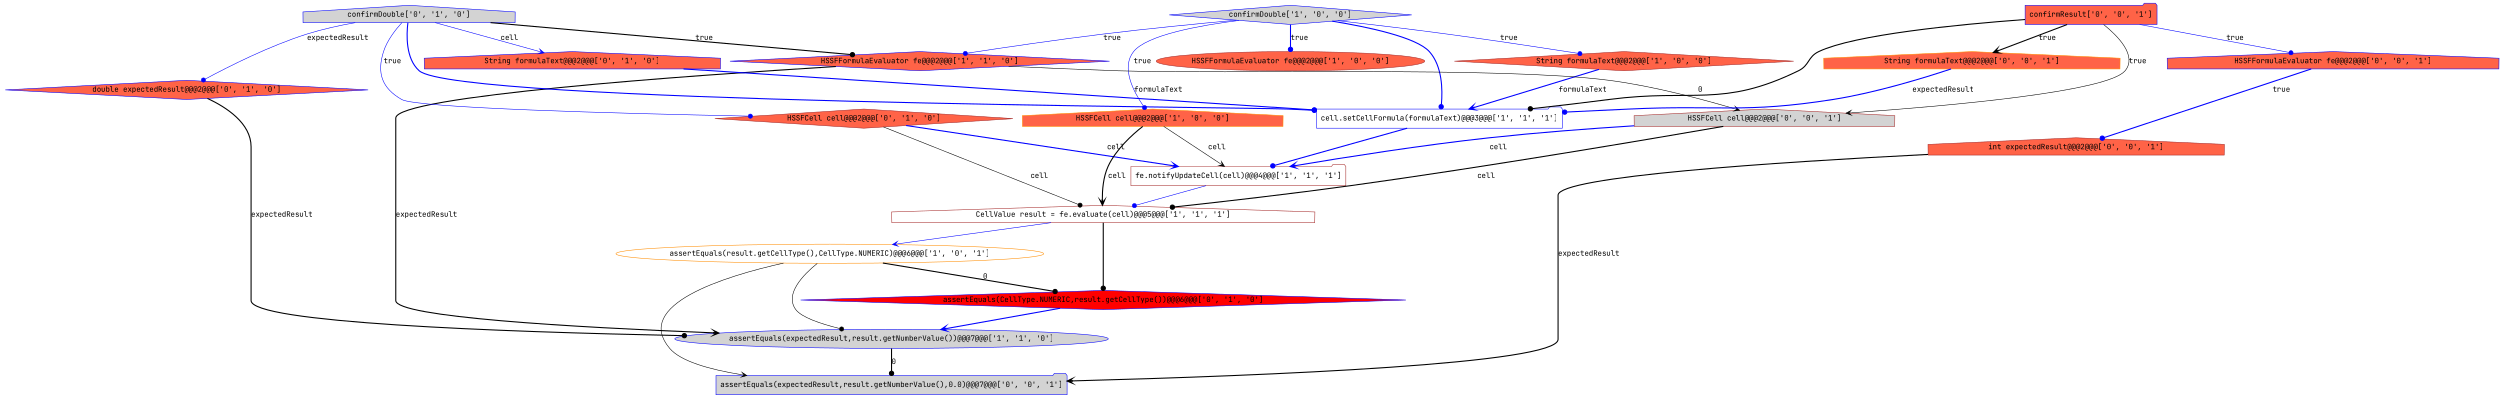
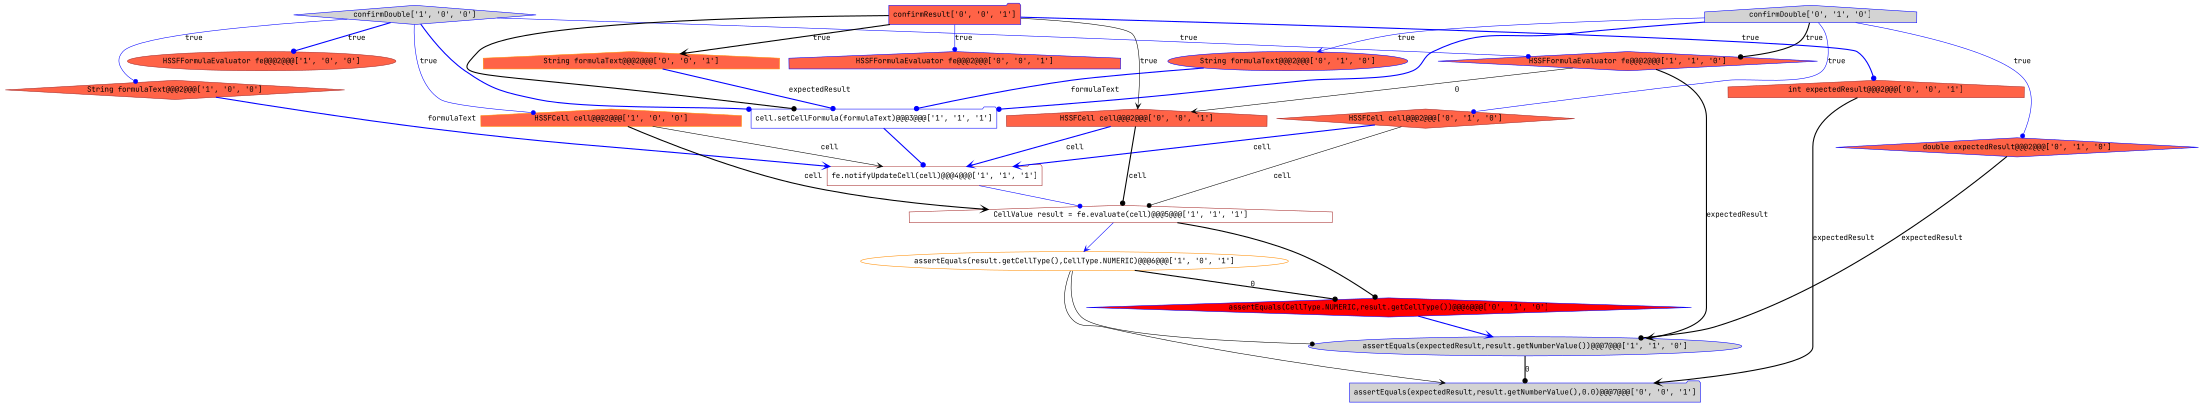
(338, 38) -> (2022, 61)
(510, 38) -> (1406, 38)
(572, 61) -> (1288, 61)
(1537, 88) -> (519, 139)
(2208, 103) -> (1476, 31)
(1764, 119) -> (1137, 119)
